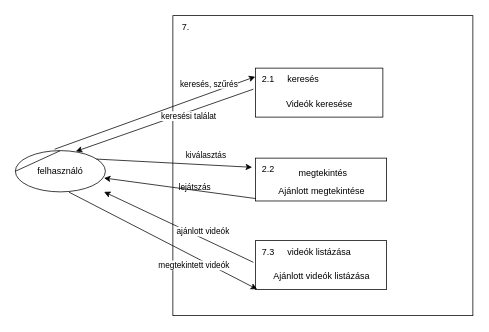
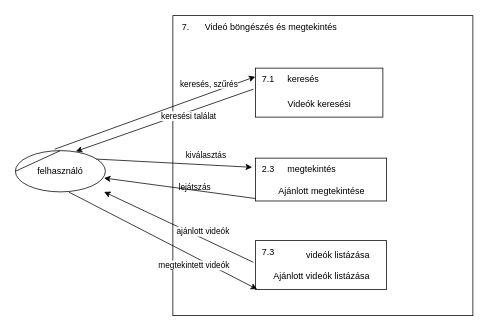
none -> (274, 27)
(269, 79) -> (269, 79)
(320, 104) -> (320, 104)
(269, 169) -> (269, 169)
(327, 173) -> (315, 169)
(323, 252) -> (342, 255)
